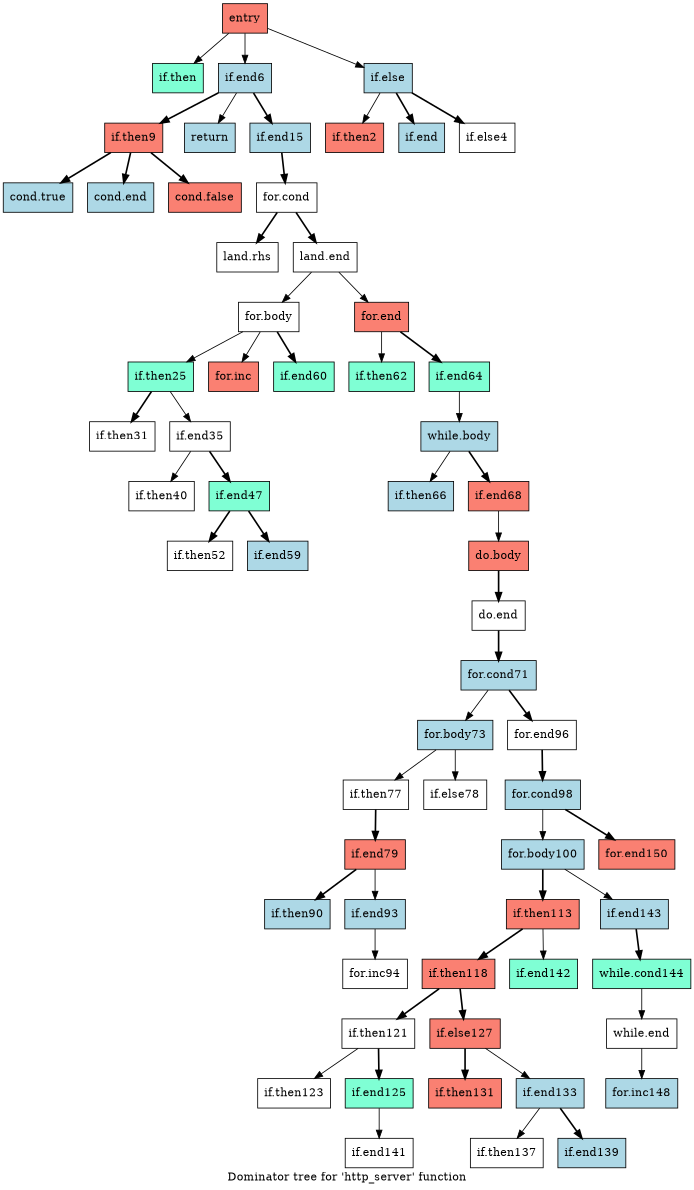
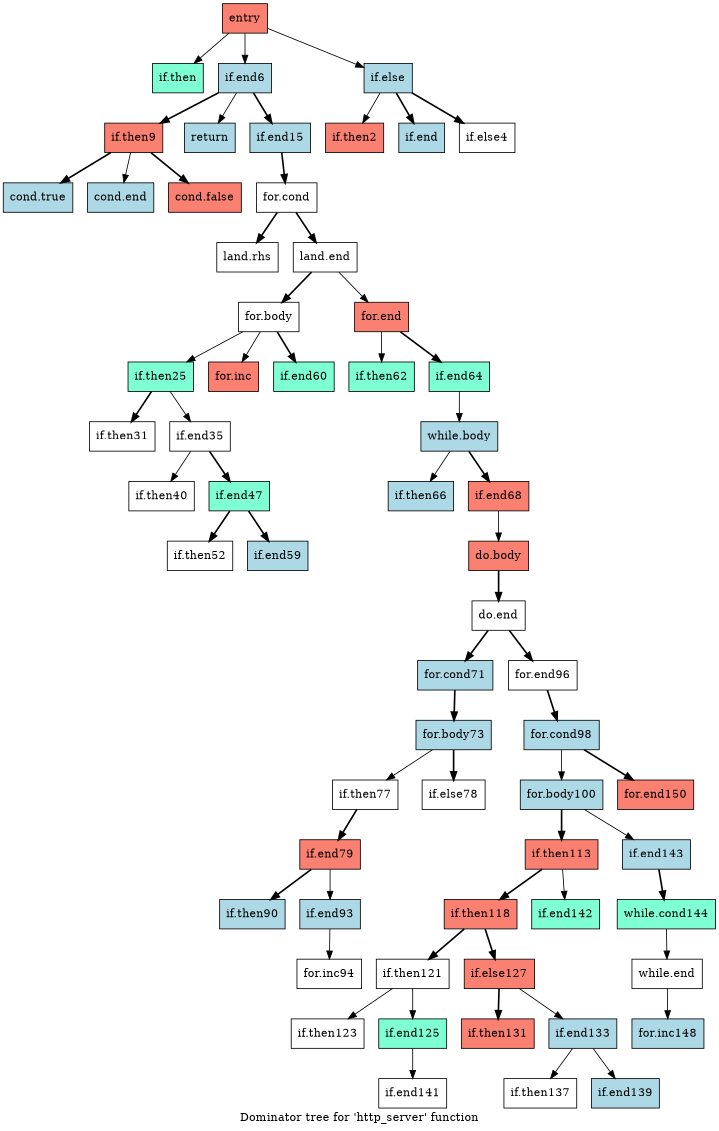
(128, 164) -> (128, 164)
(300, 284) -> (300, 284)
(479, 702) -> (455, 701)
(518, 702) -> (518, 642)
(455, 761) -> (454, 761)
(379, 1059) -> (413, 1000)
(569, 1120) -> (602, 1060)
